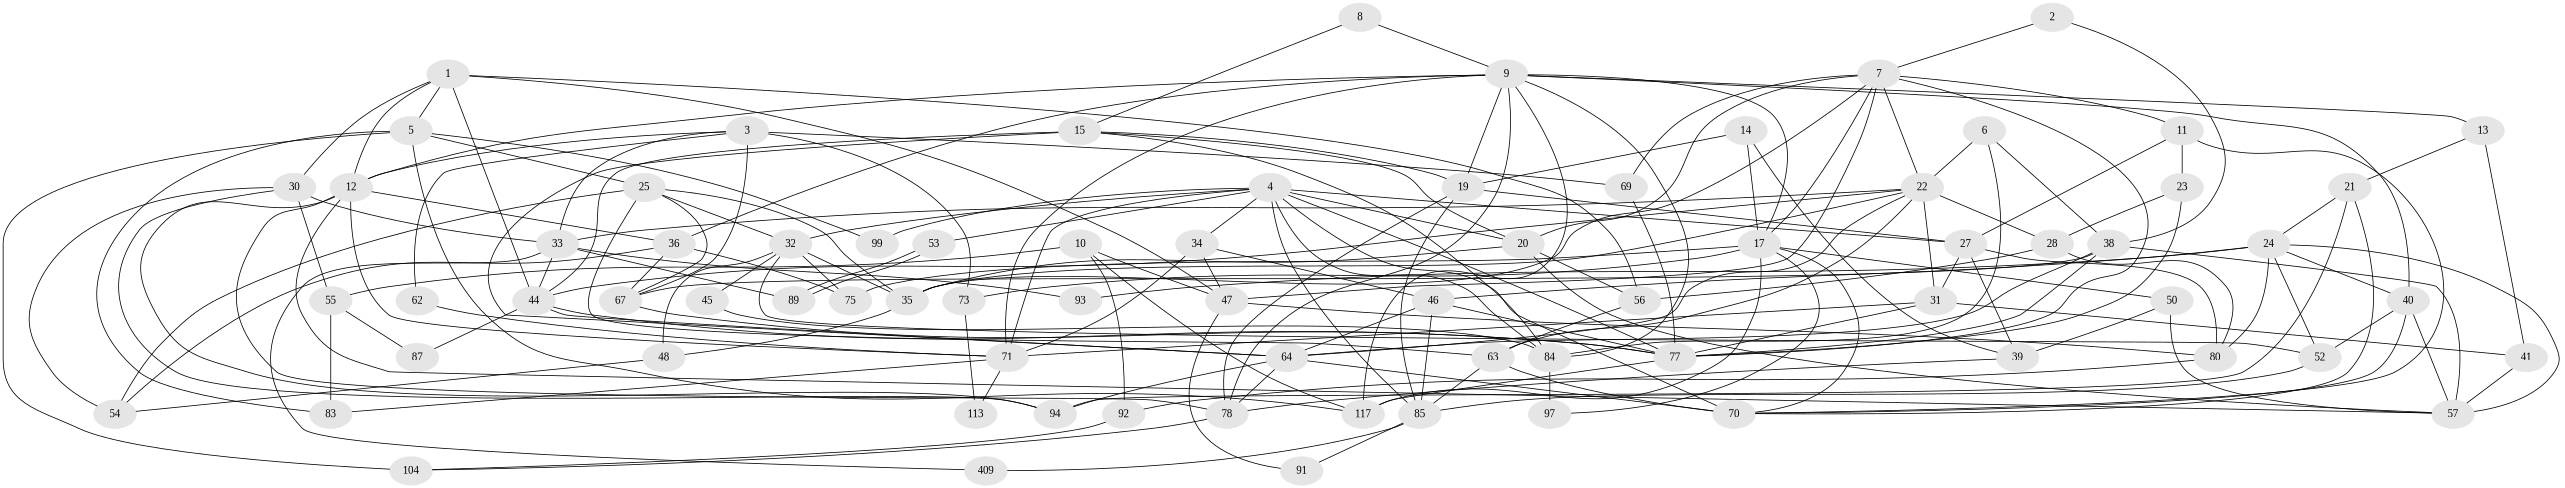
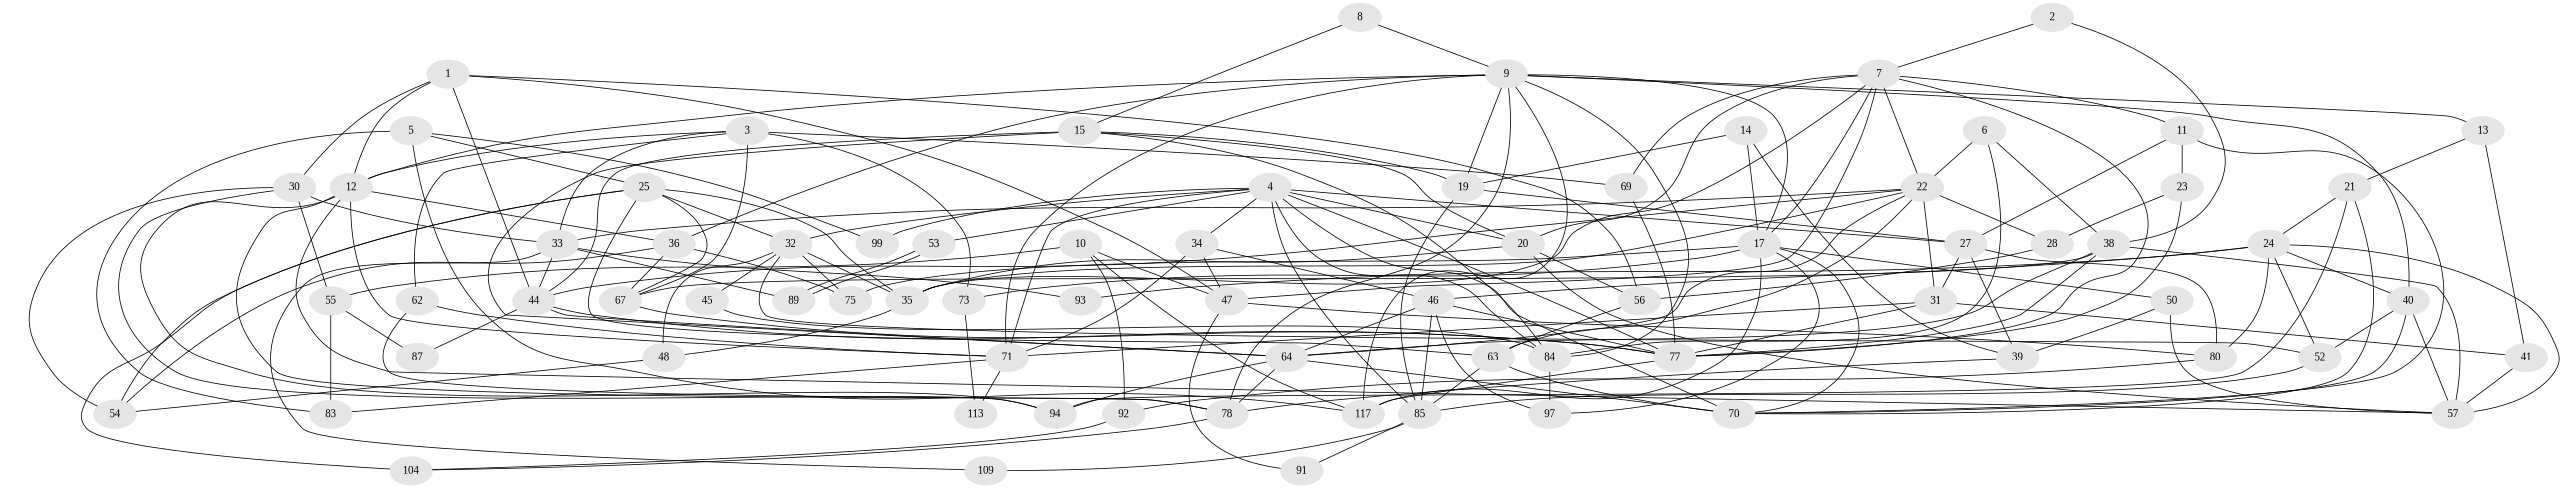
(430, 102) -> none
(1350, 252) -> (764, 396)
(2181, 261) -> none
(3, 305) -> (107, 375)
none -> (1464, 371)
(986, 471) -> (986, 471)
